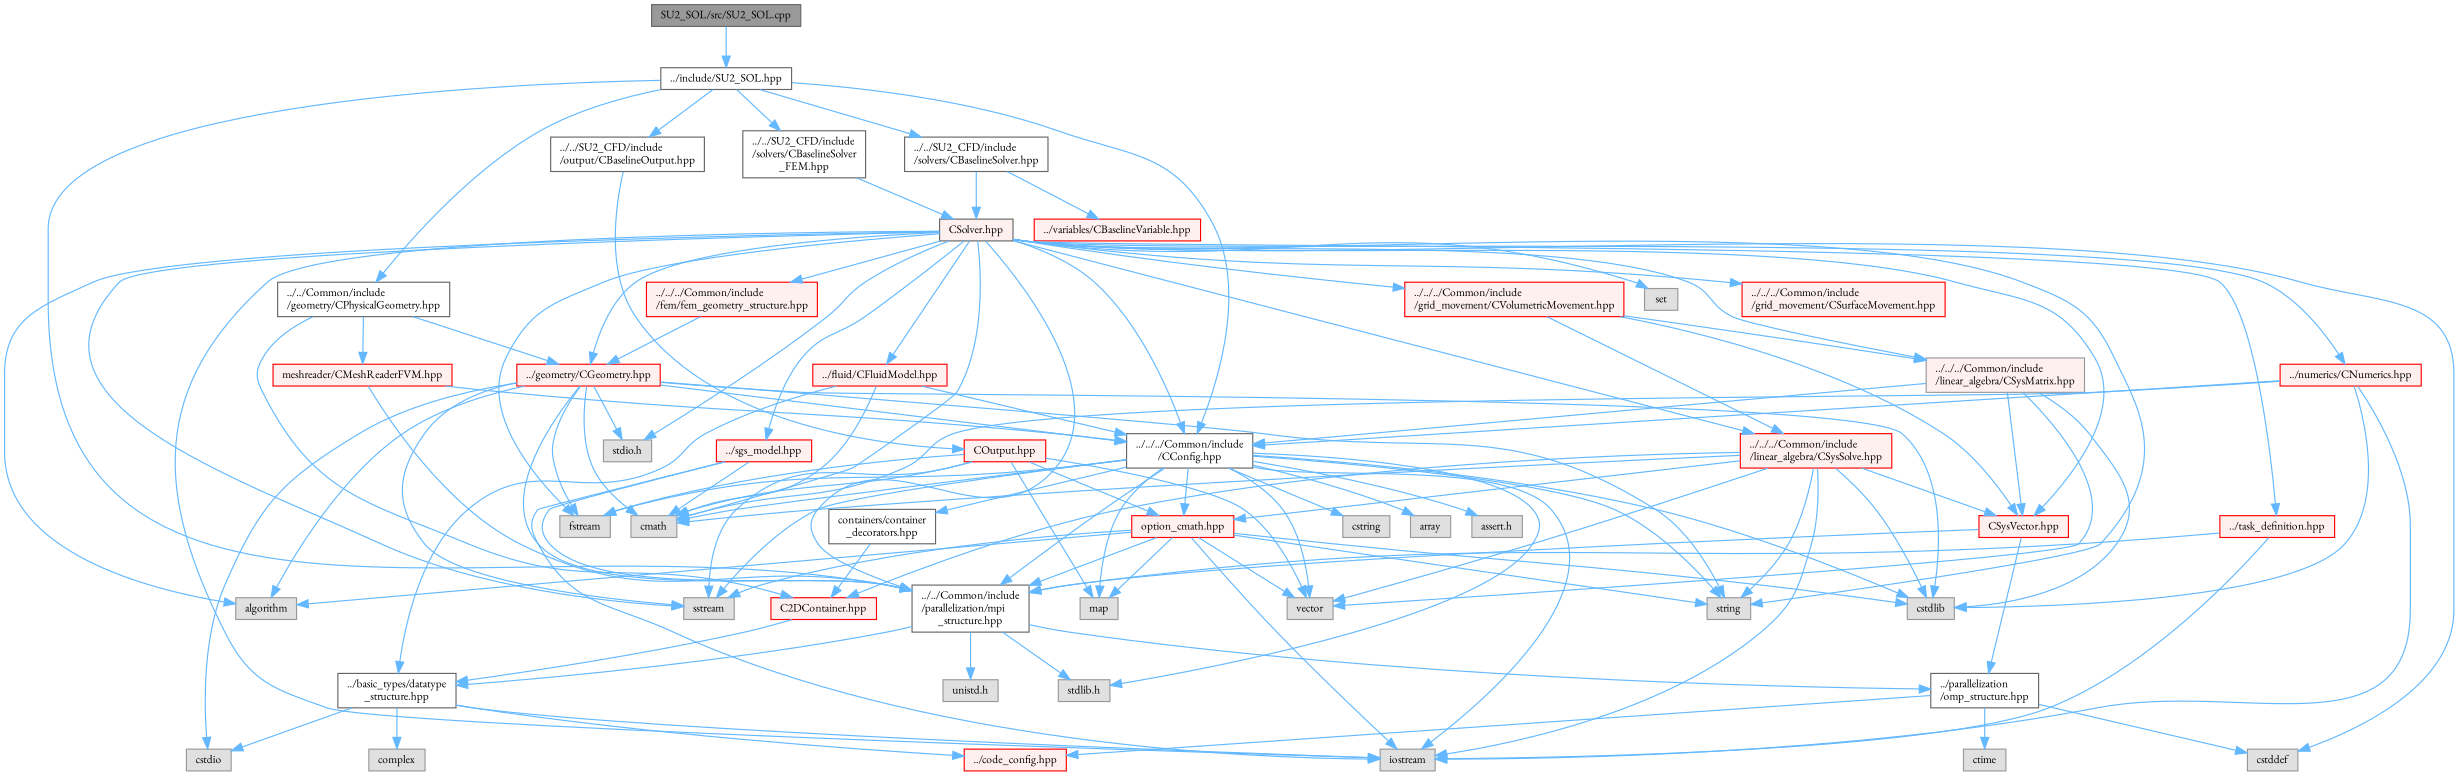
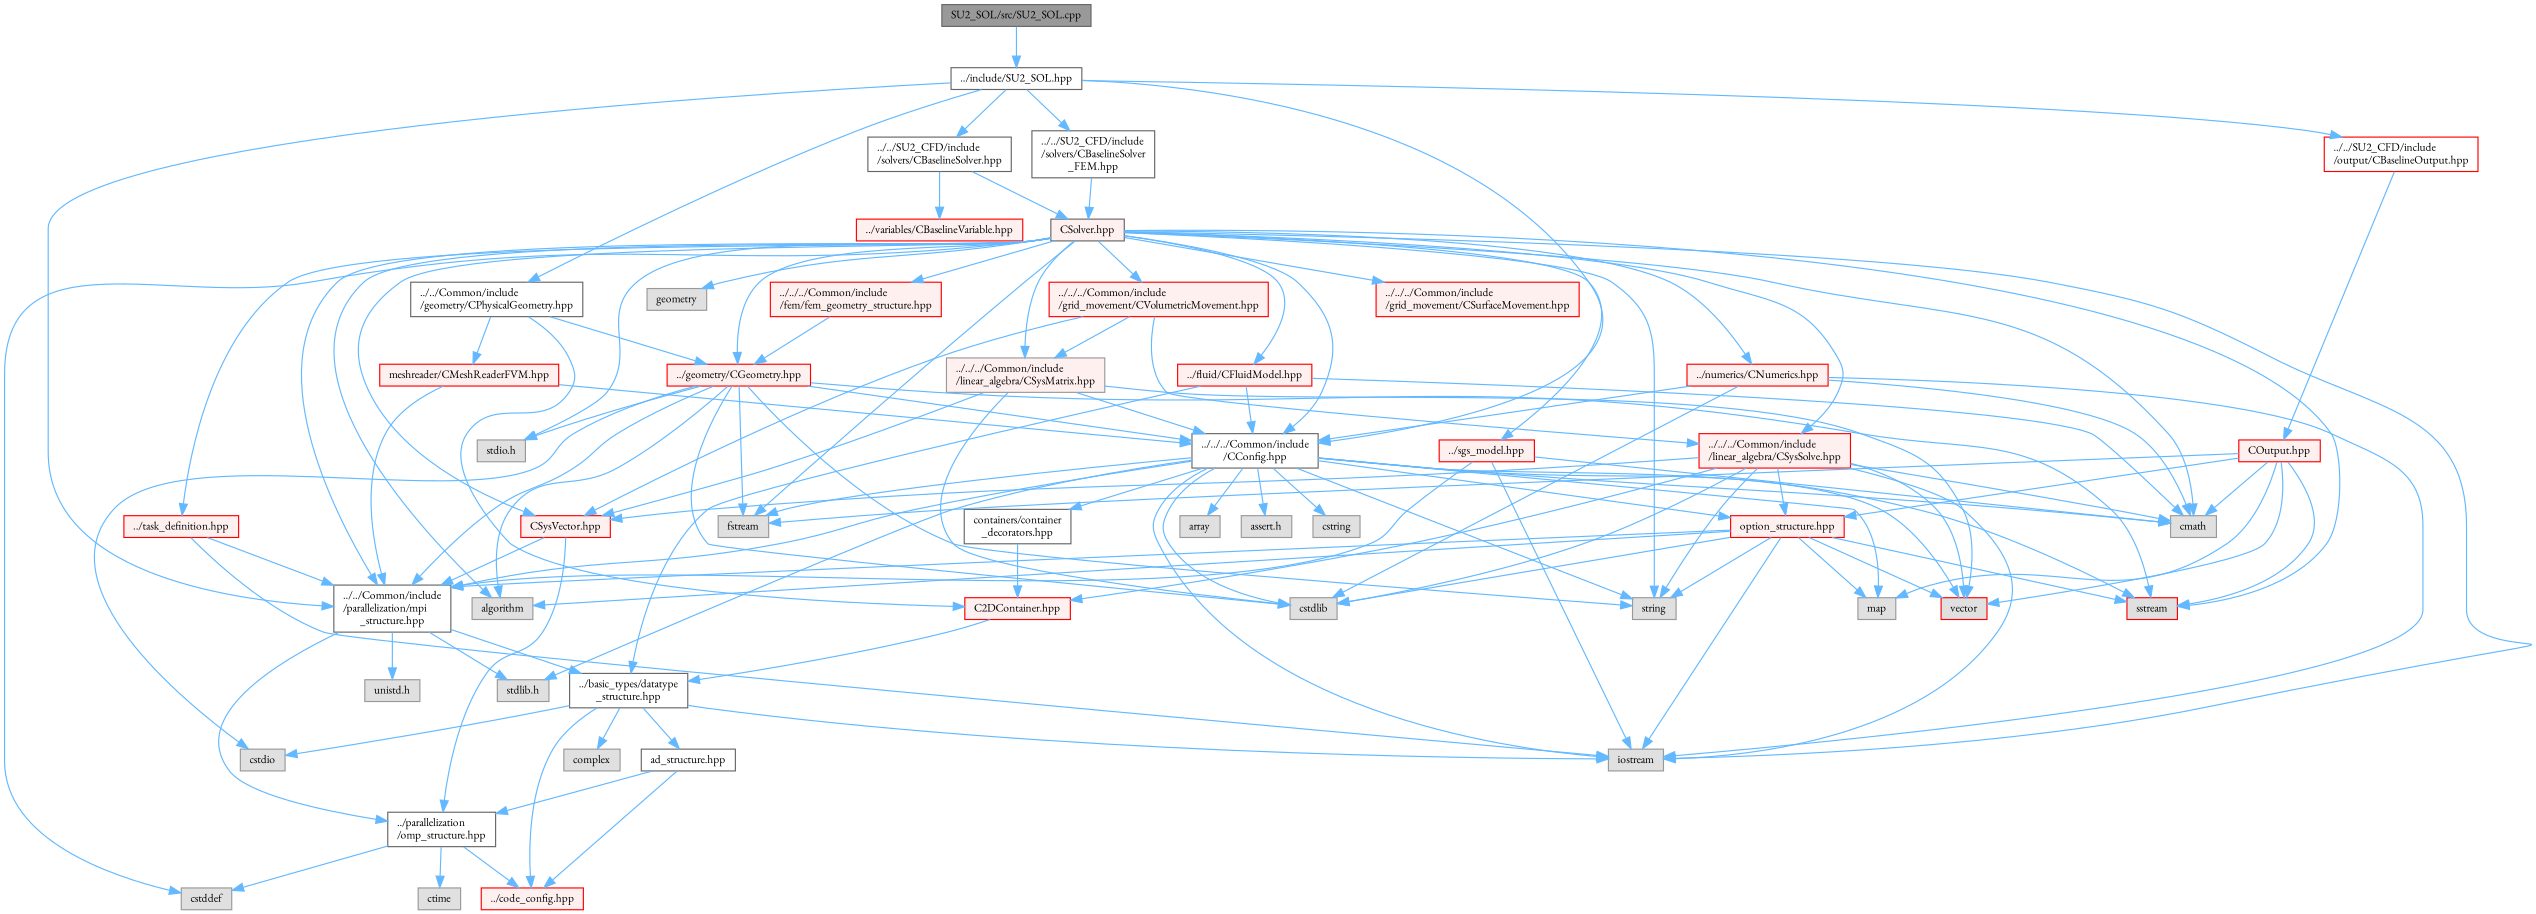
(628, 154) -> (2401, 154)
(1661, 299) -> (677, 299)
(588, 454) -> none
(1183, 527) -> (1787, 527)
(709, 609) -> (2152, 609)
(1310, 609) -> (1964, 609)
none -> (688, 760)
